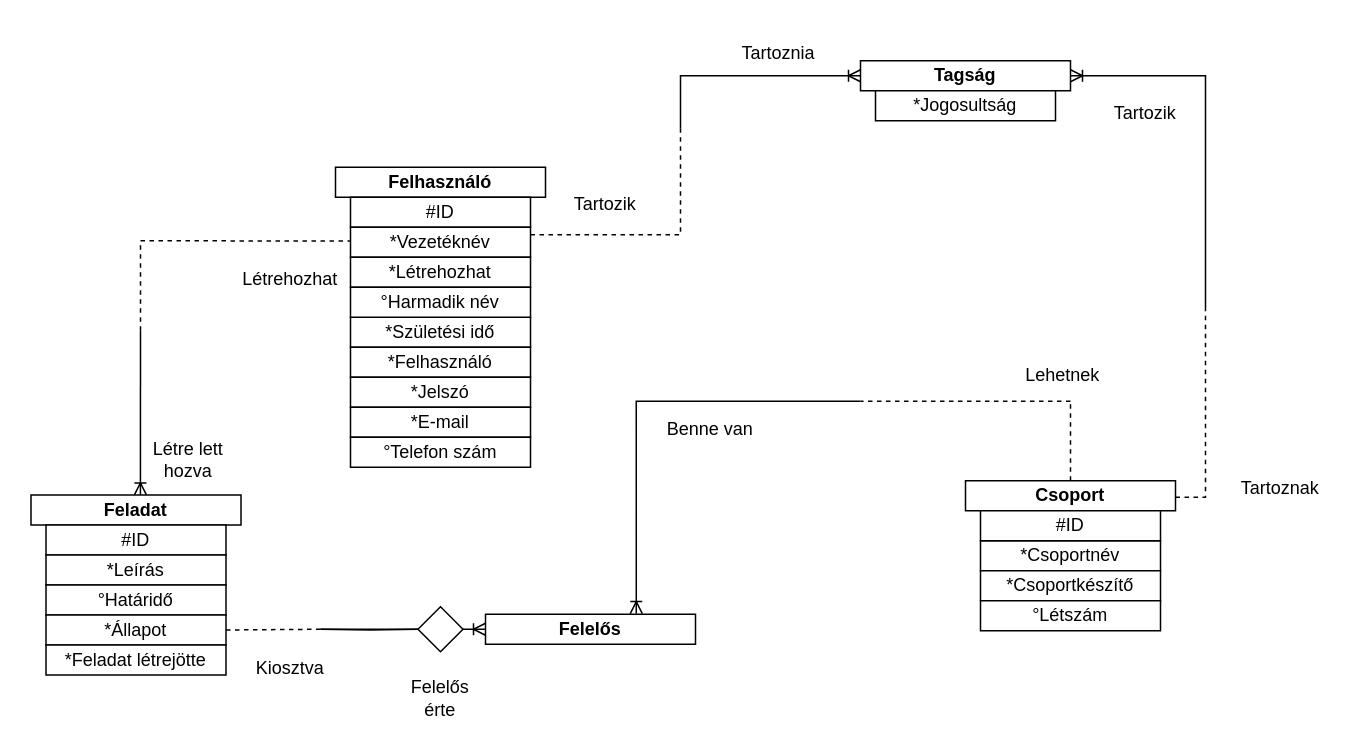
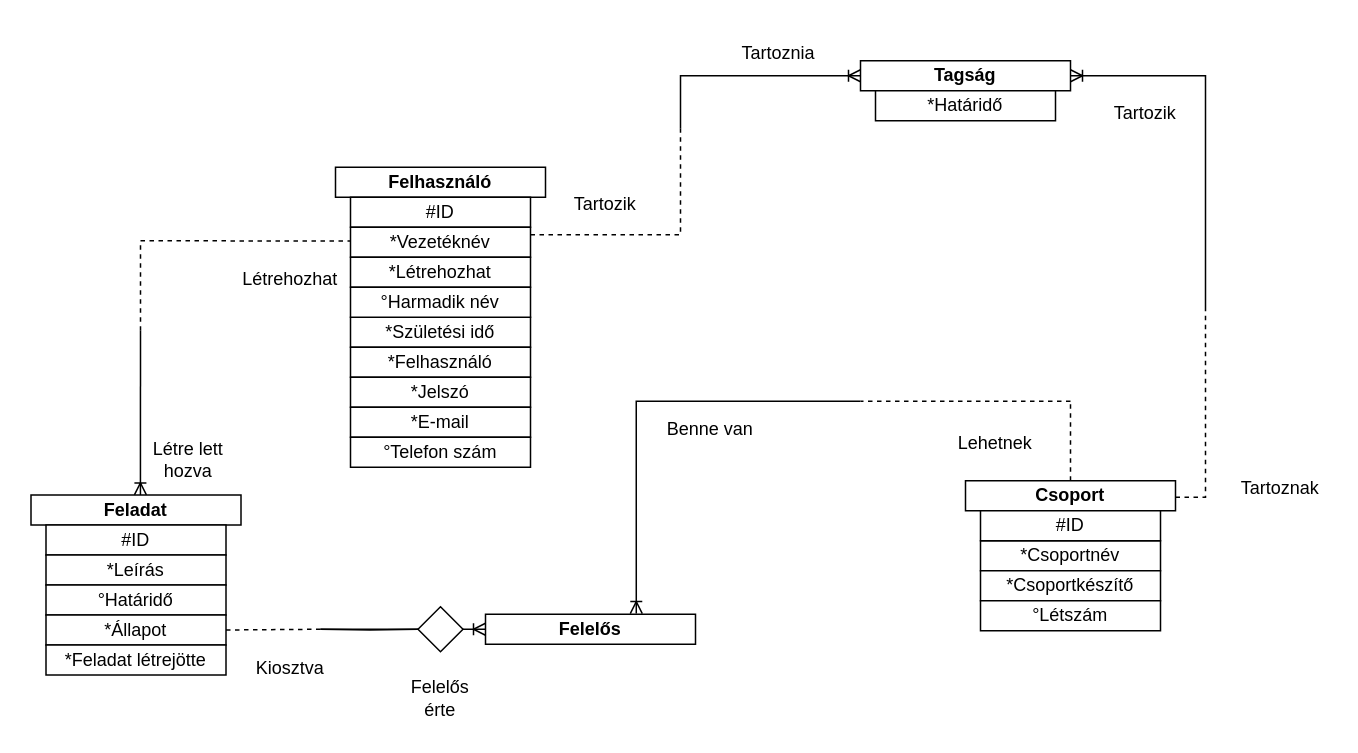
(965, 106) -> (965, 106)
(1063, 376) -> (995, 443)
